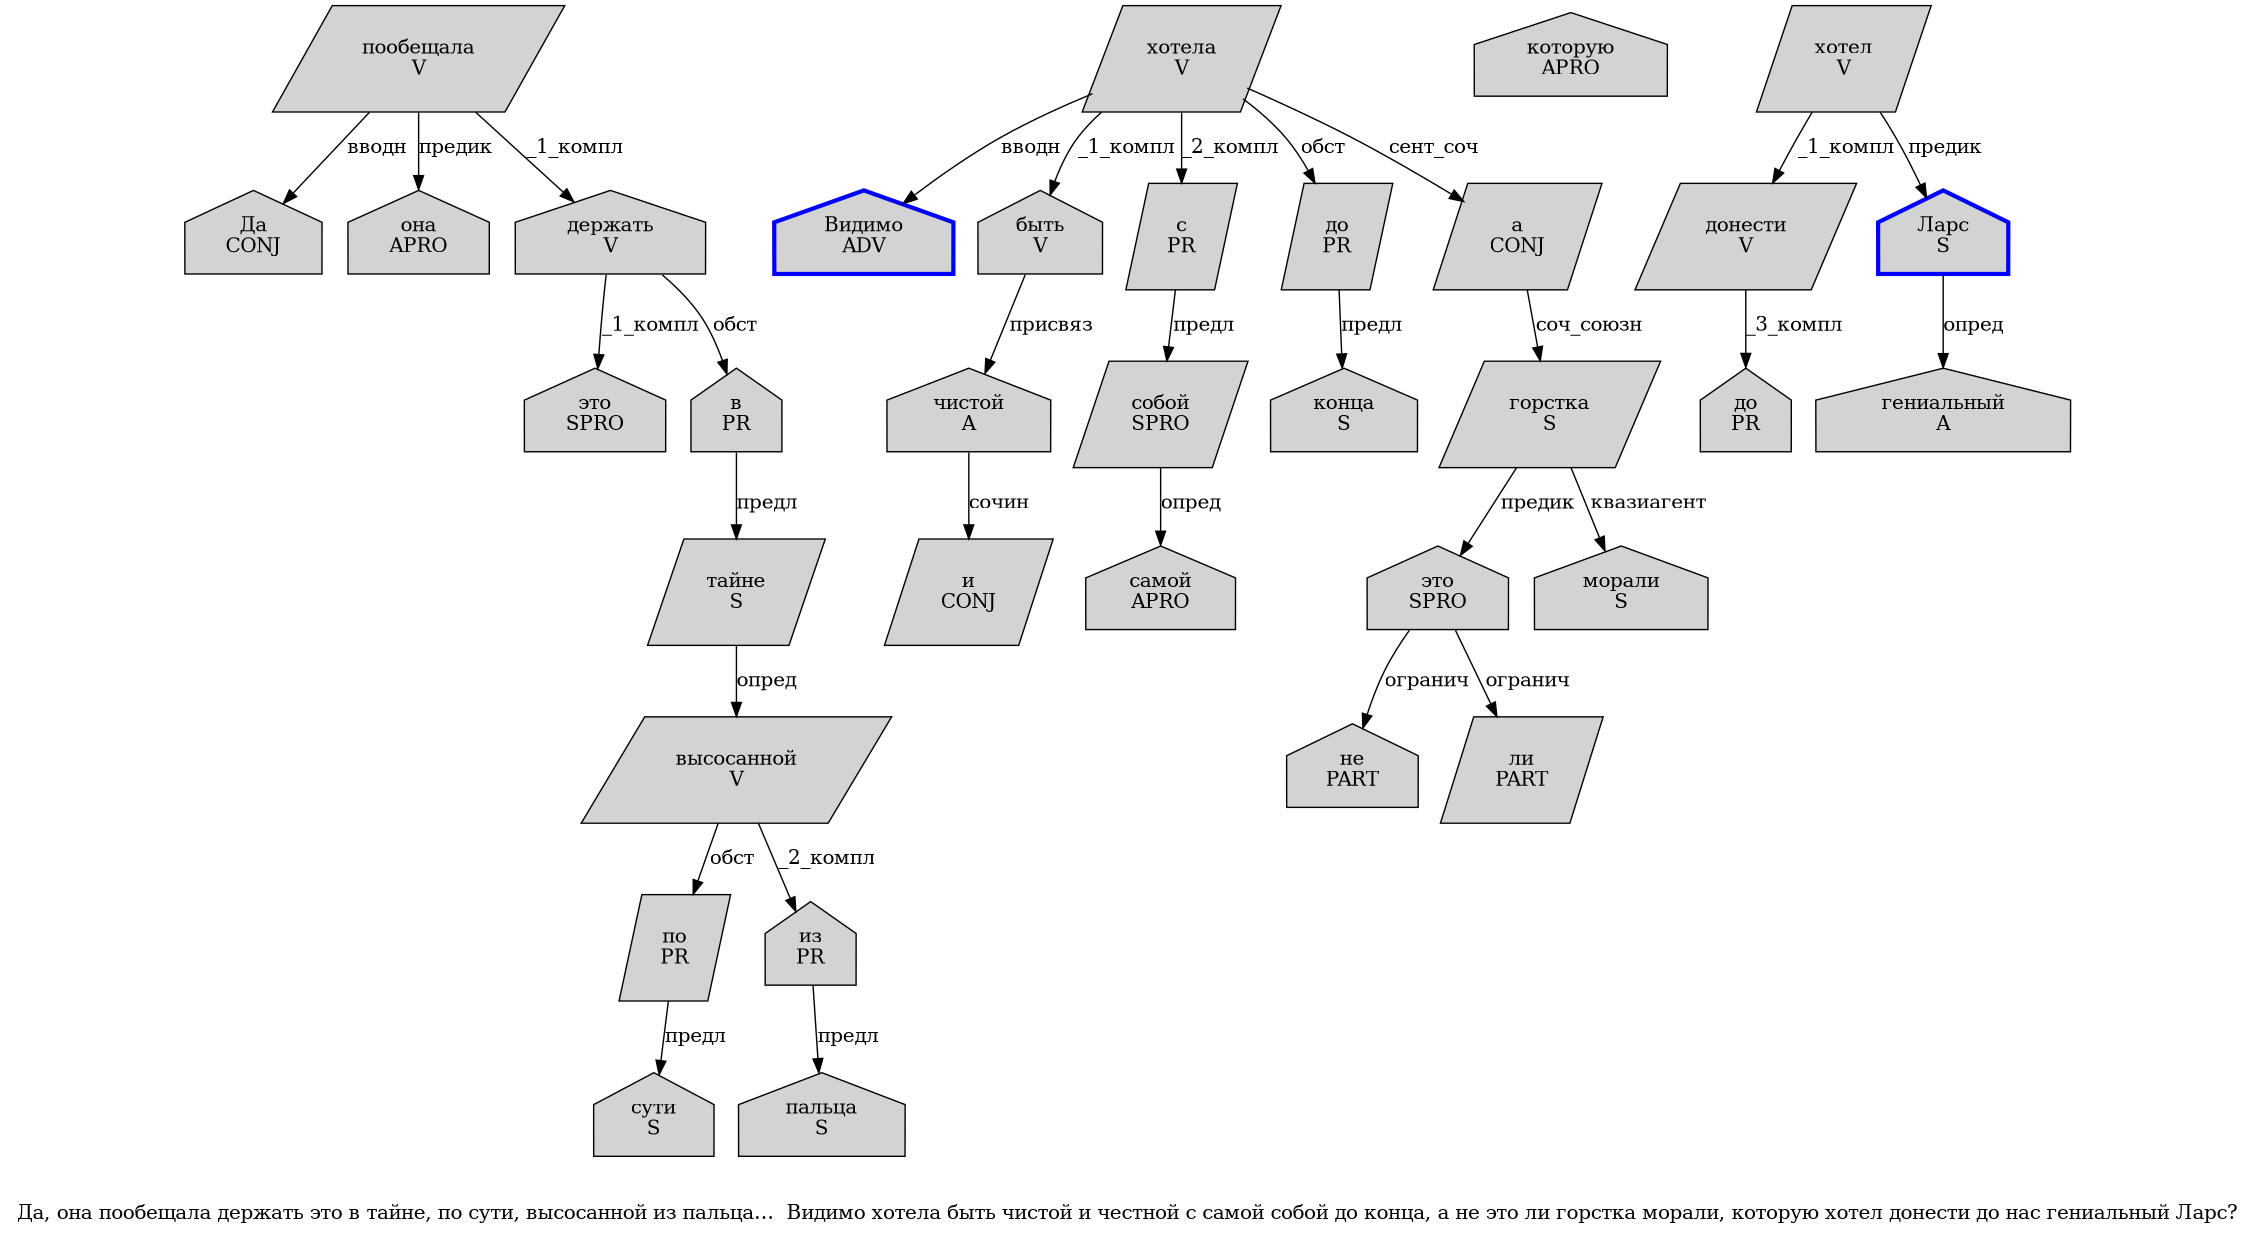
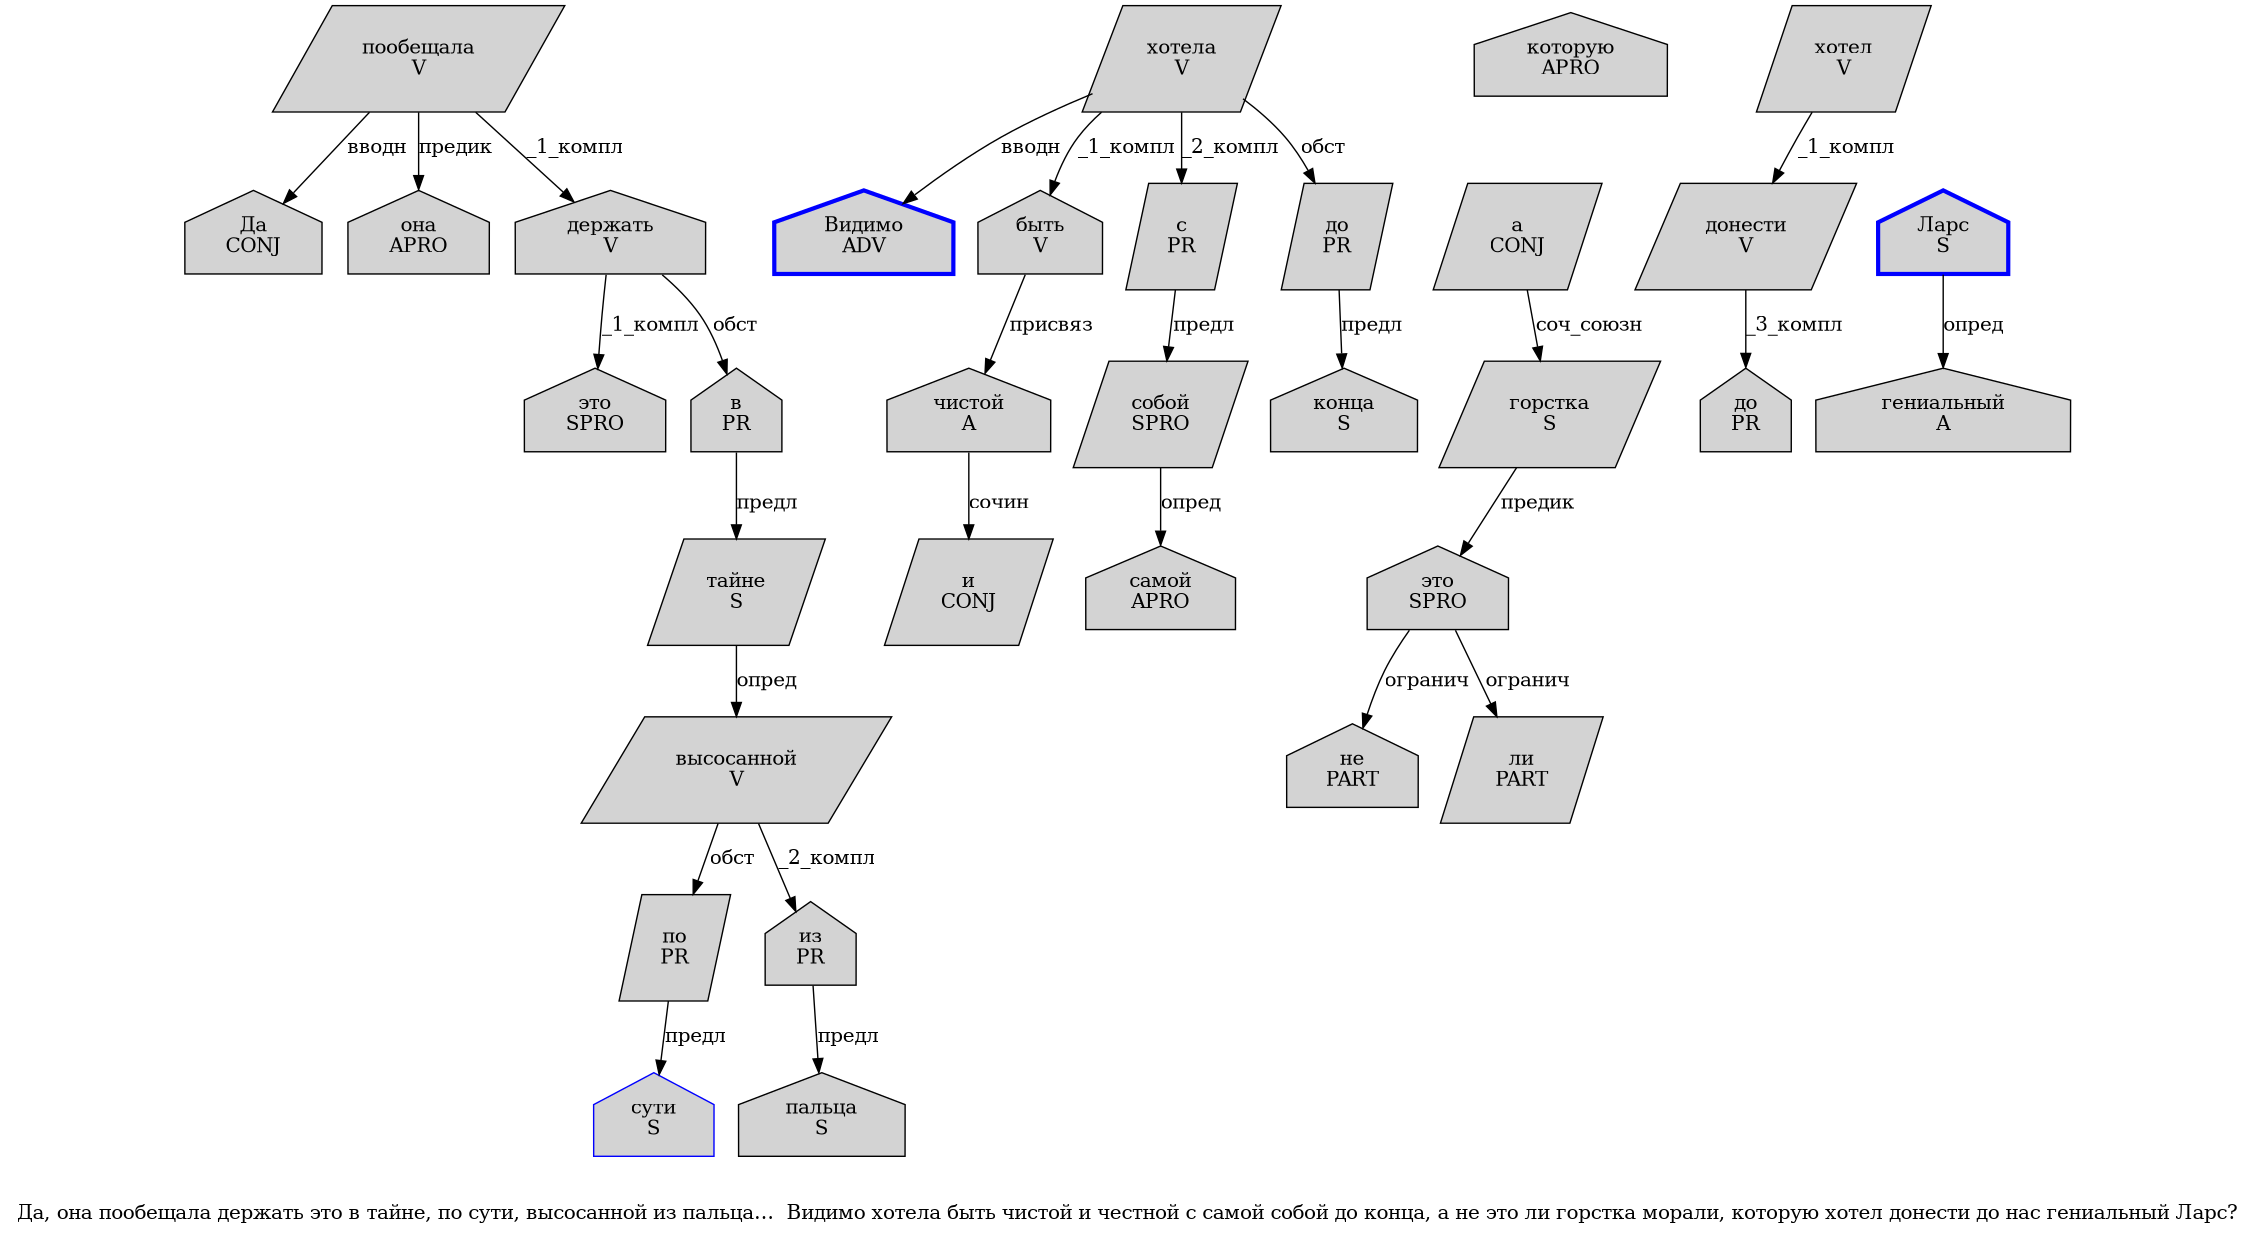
(1351, 137) -> none
(1902, 148) -> none
(1621, 592) -> none
(654, 1119) -> (654, 1119)
